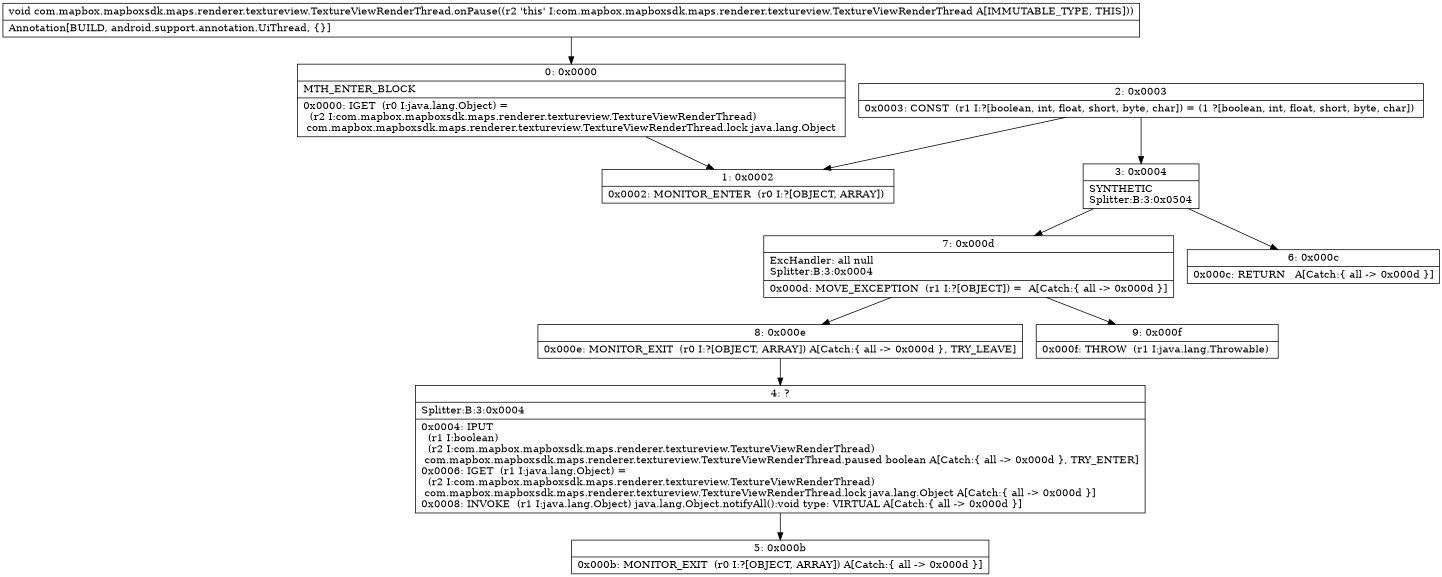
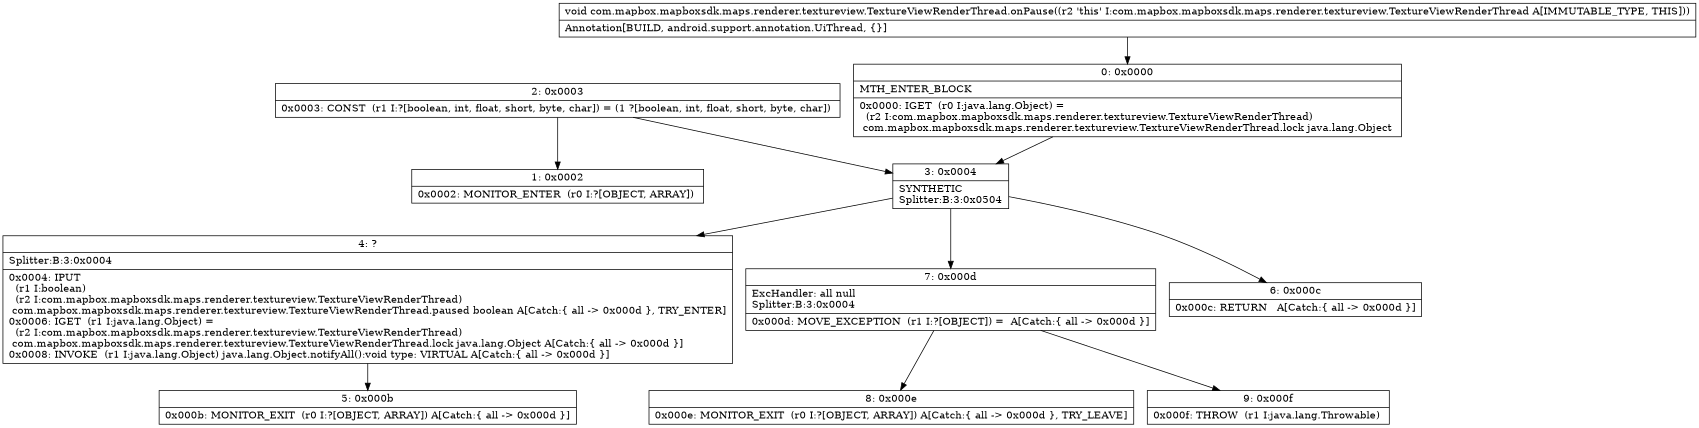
(677, 151) -> (1028, 149)
(780, 368) -> (798, 216)
